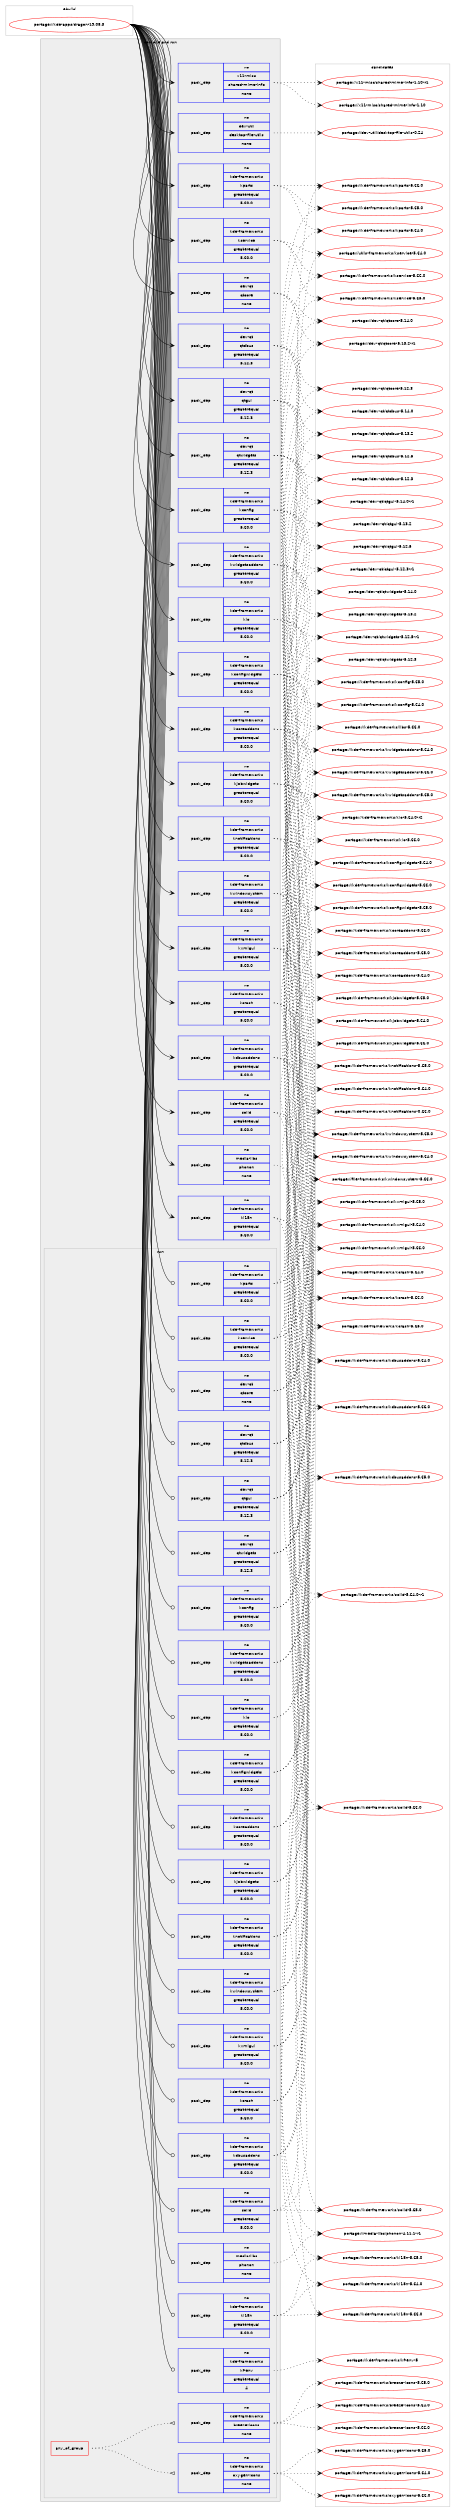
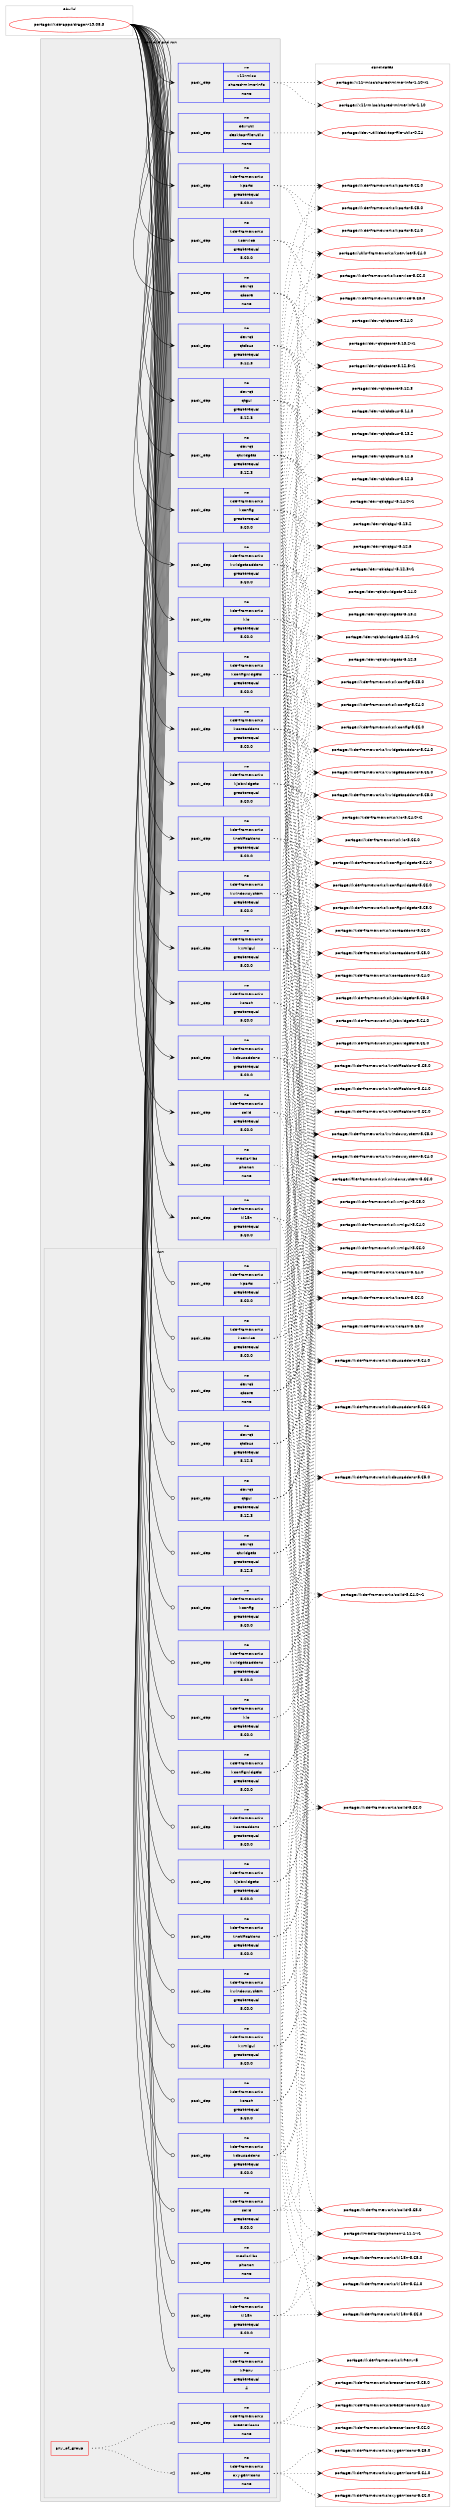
none -> (383, 366)
(383, 727) -> (383, 727)
